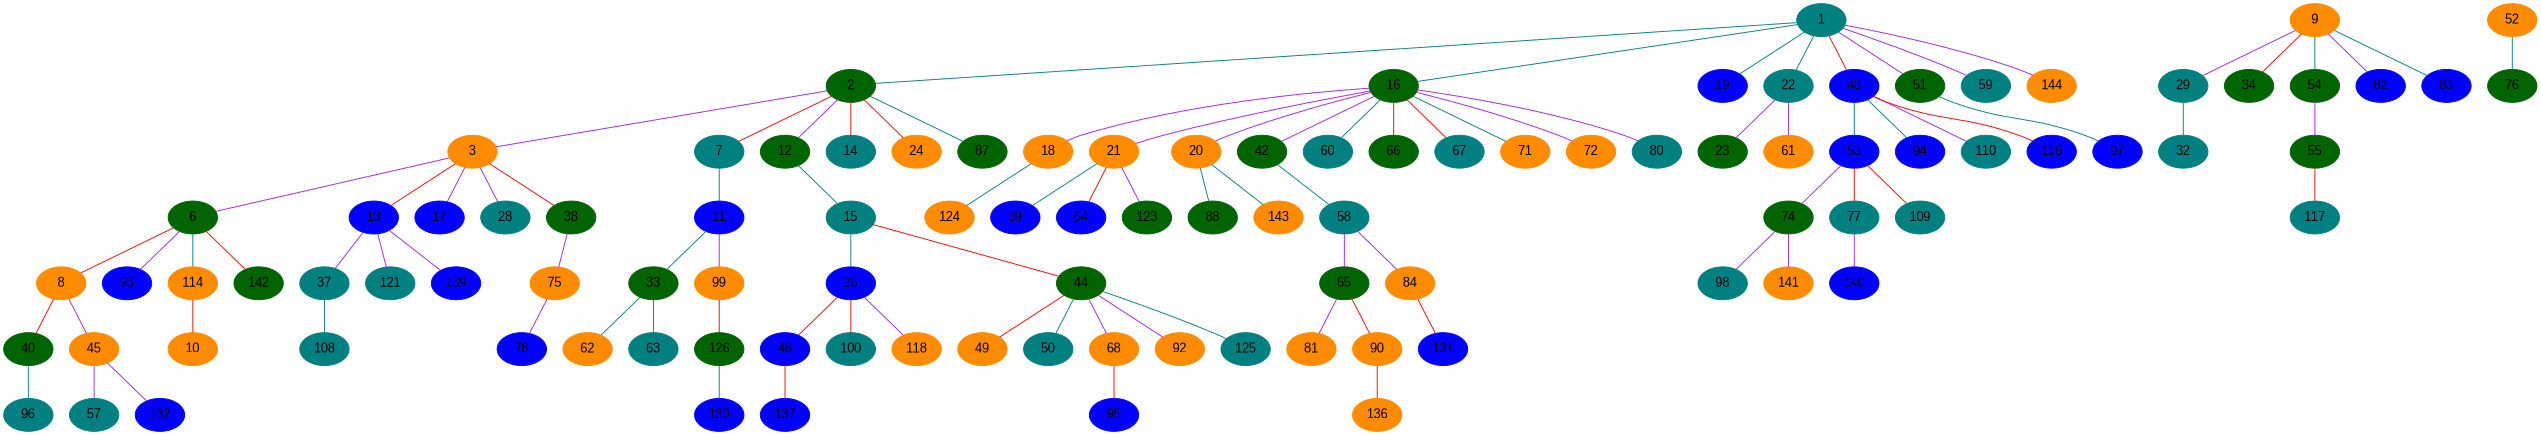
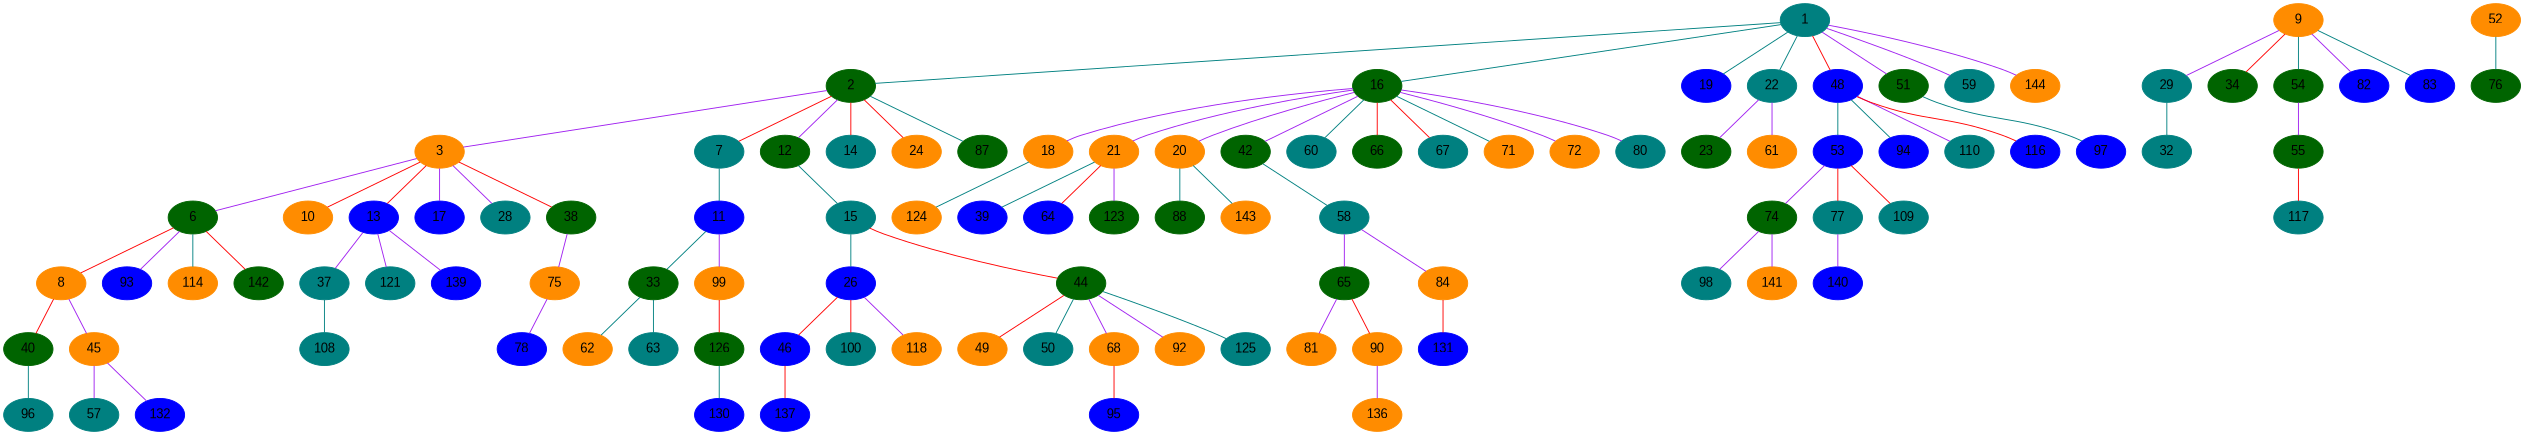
(193, 316) -> (374, 185)
(1377, 382) -> (1377, 382)
